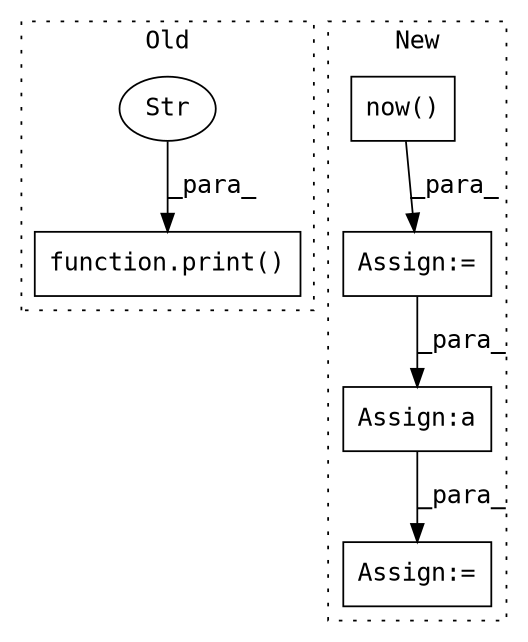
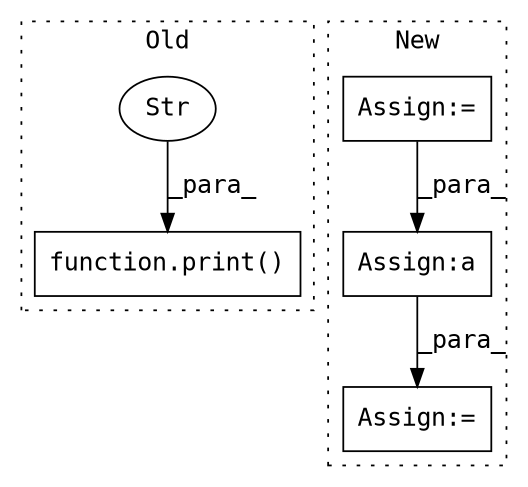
(403, 109) -> none
